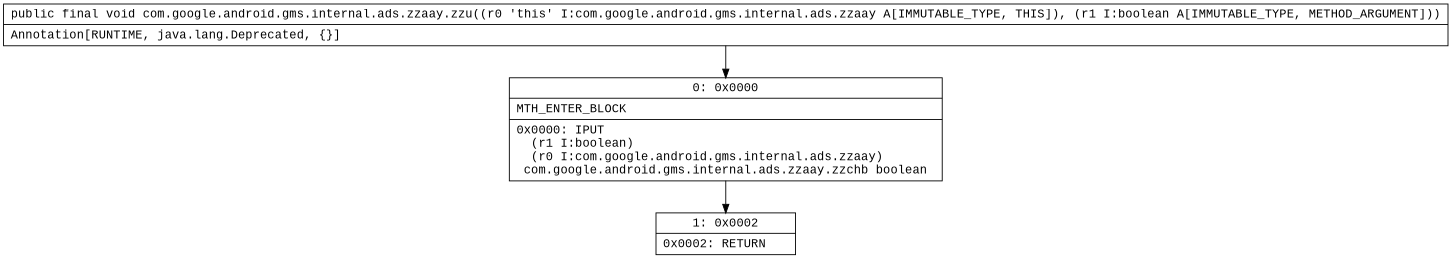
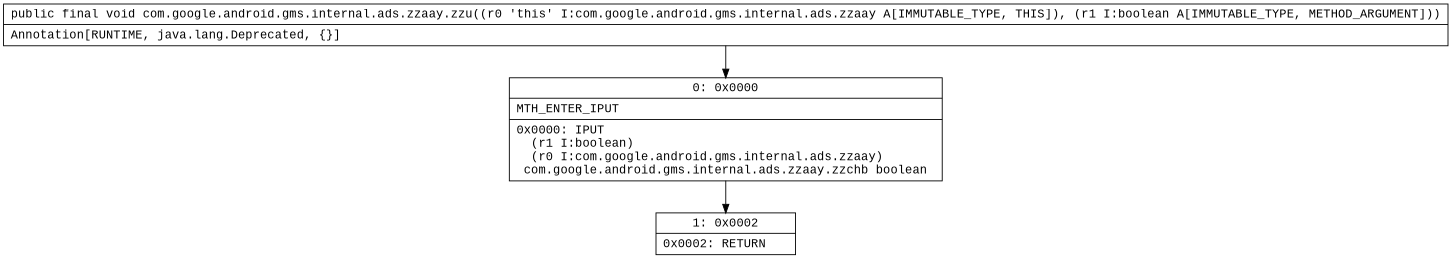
(572, 108) -> (568, 108)
